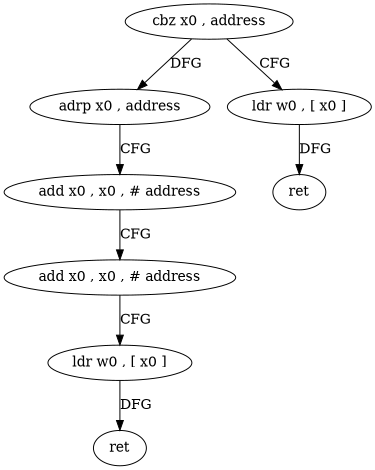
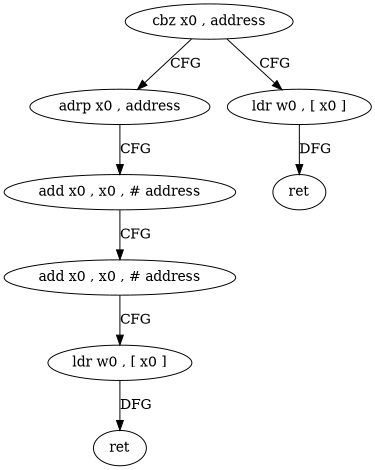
(186, 64) -> (186, 64)
